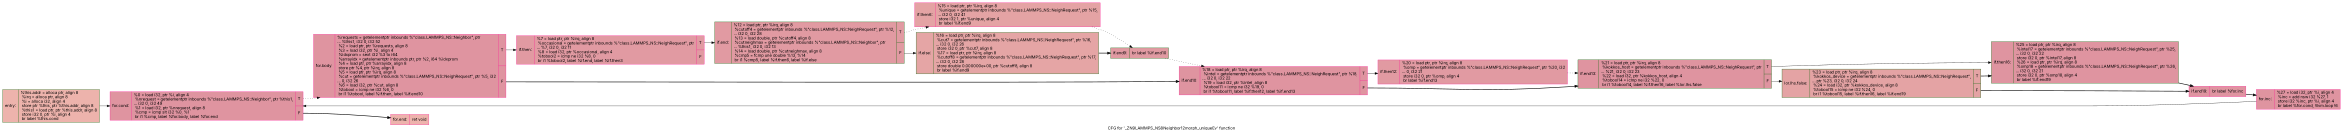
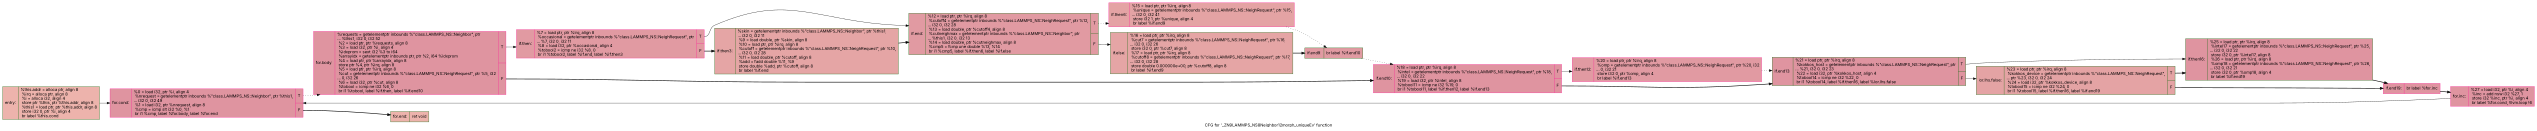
none -> (807, 51)
(410, 120) -> (410, 117)
